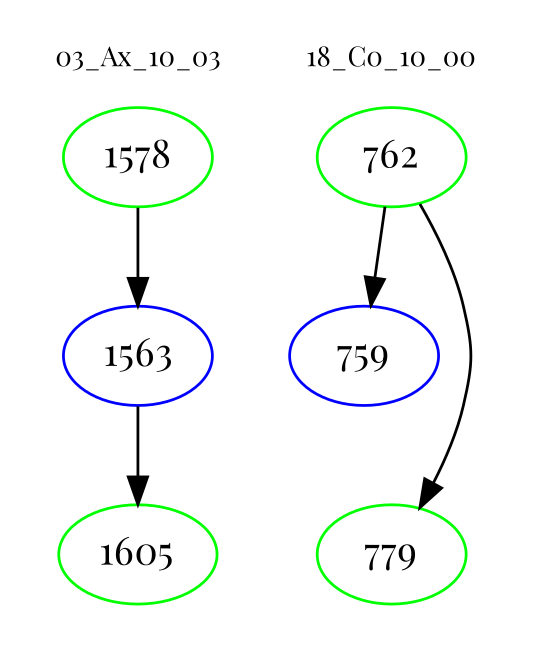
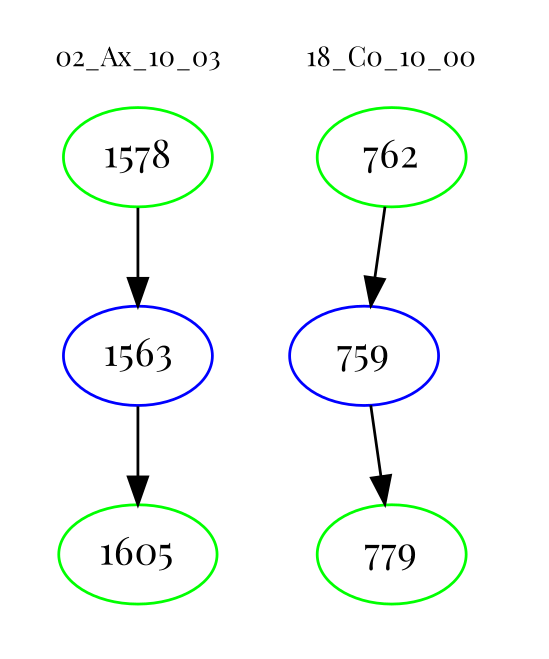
(139, 59) -> (139, 59)
(470, 342) -> (376, 441)
